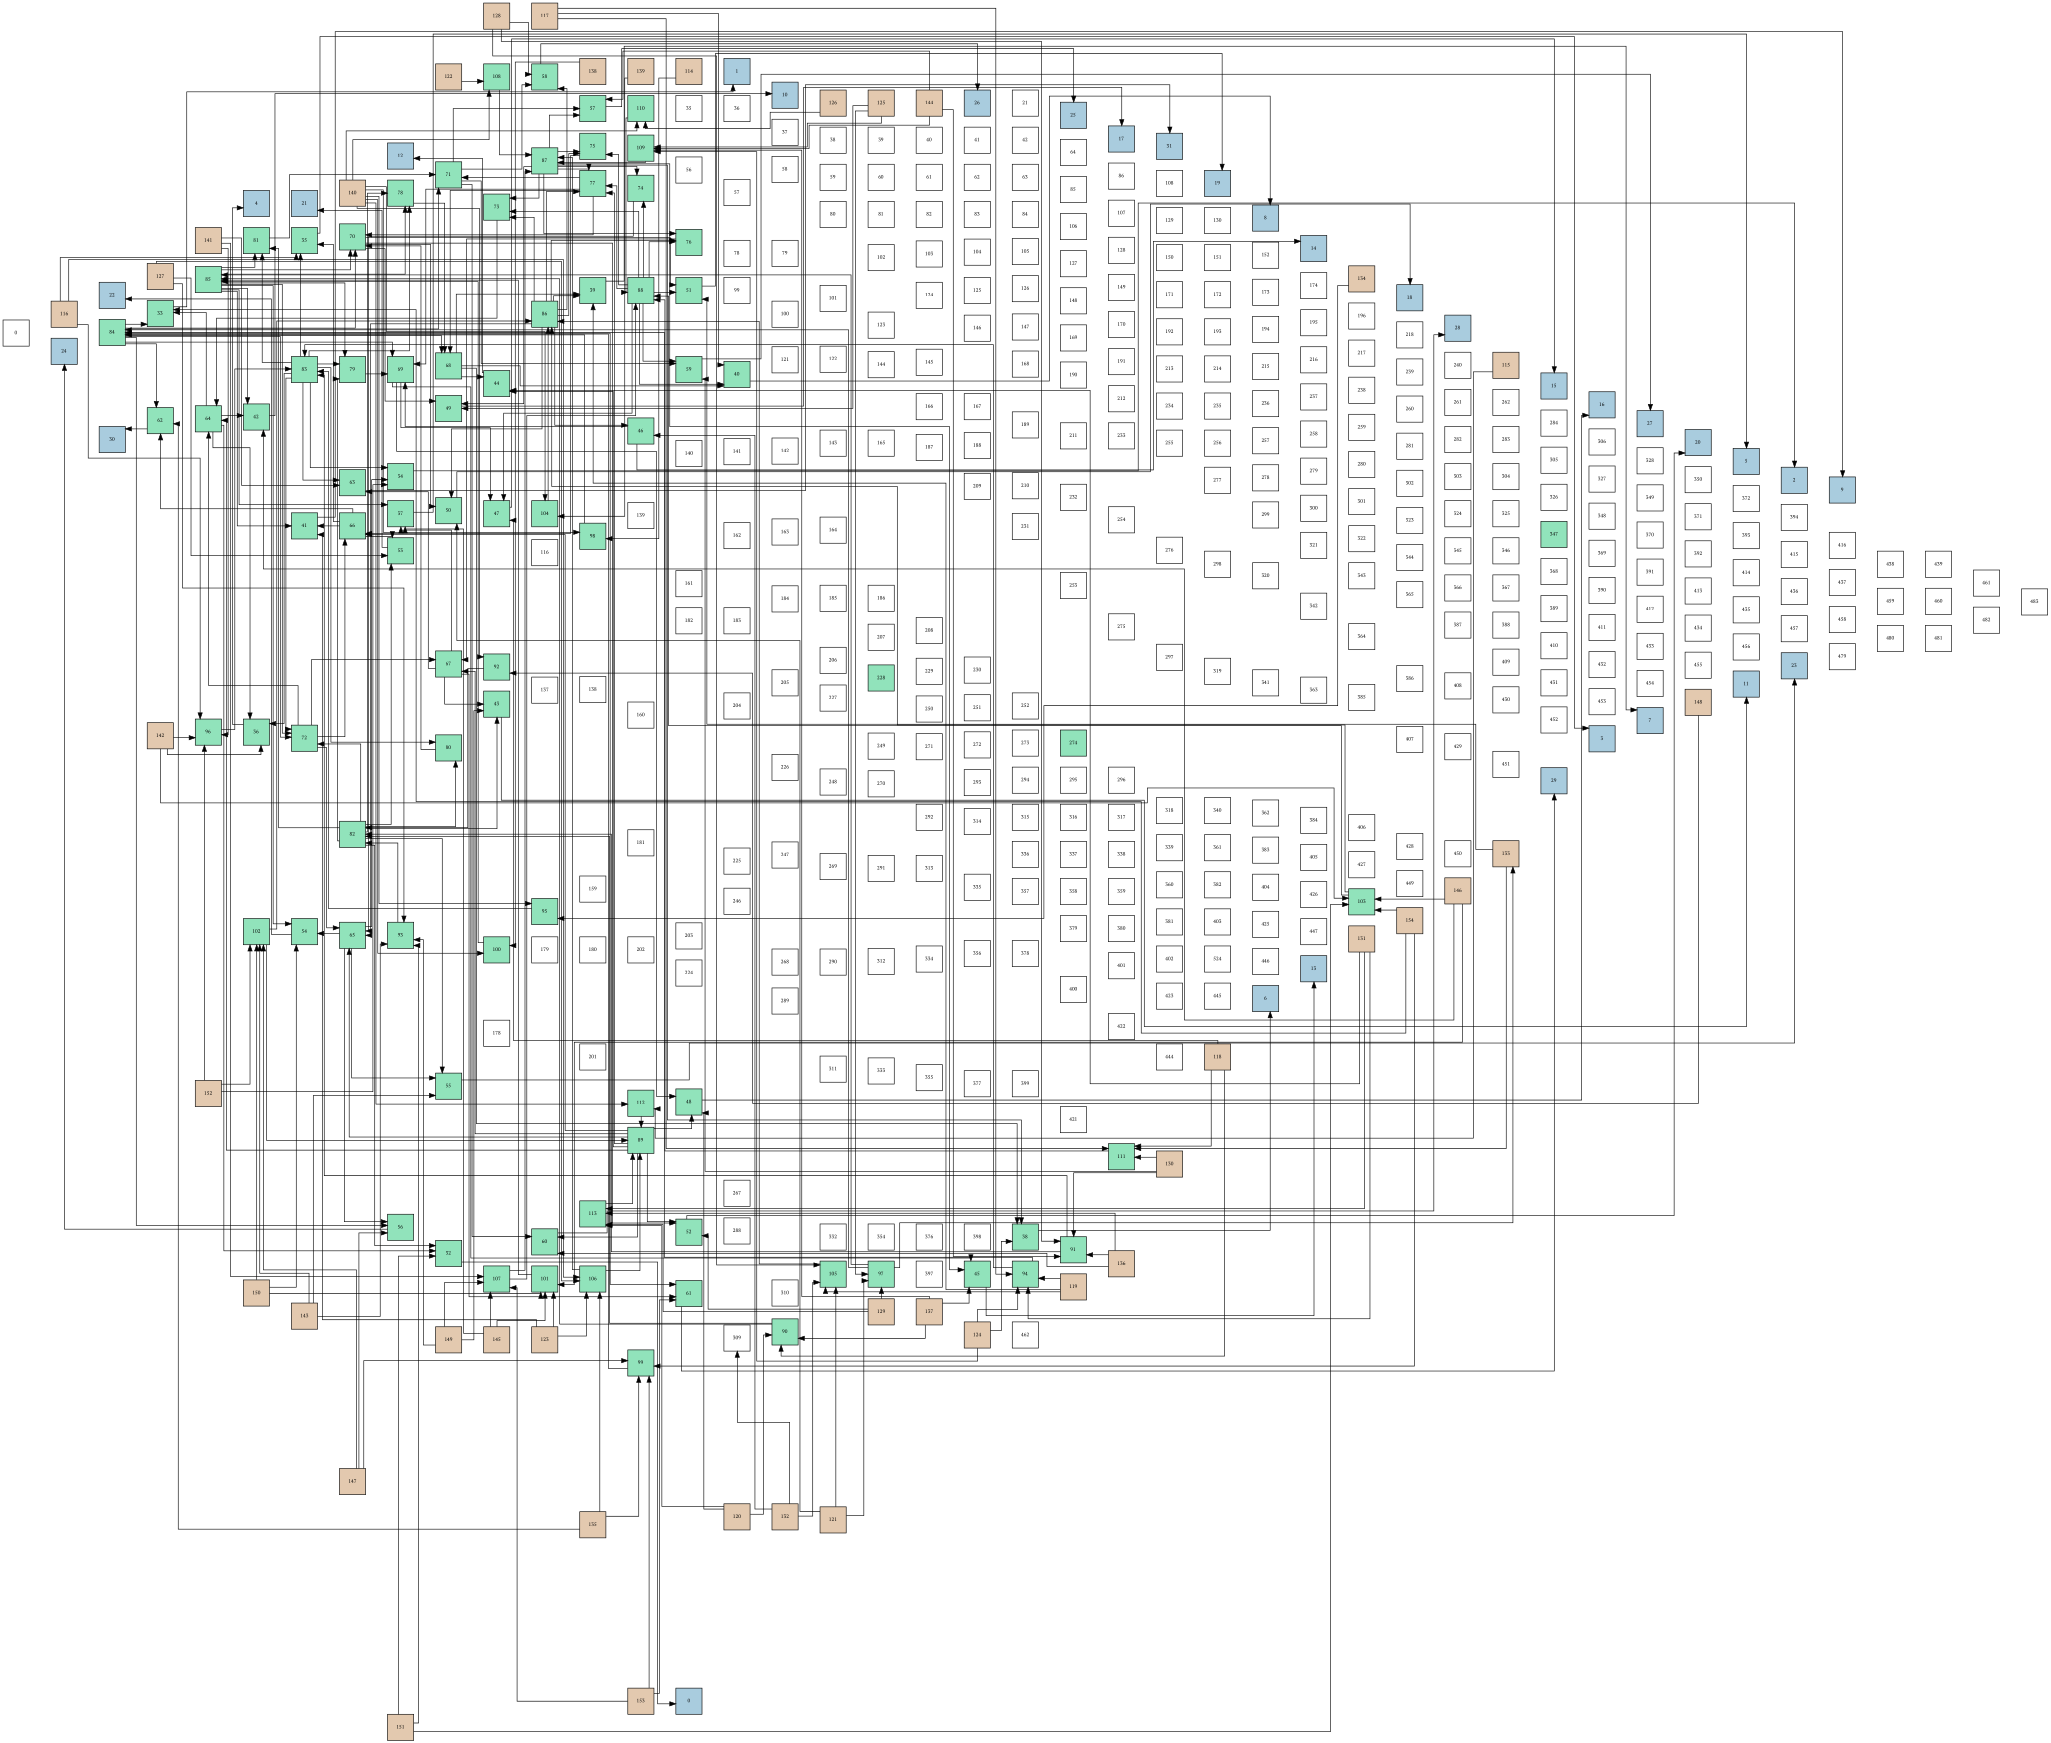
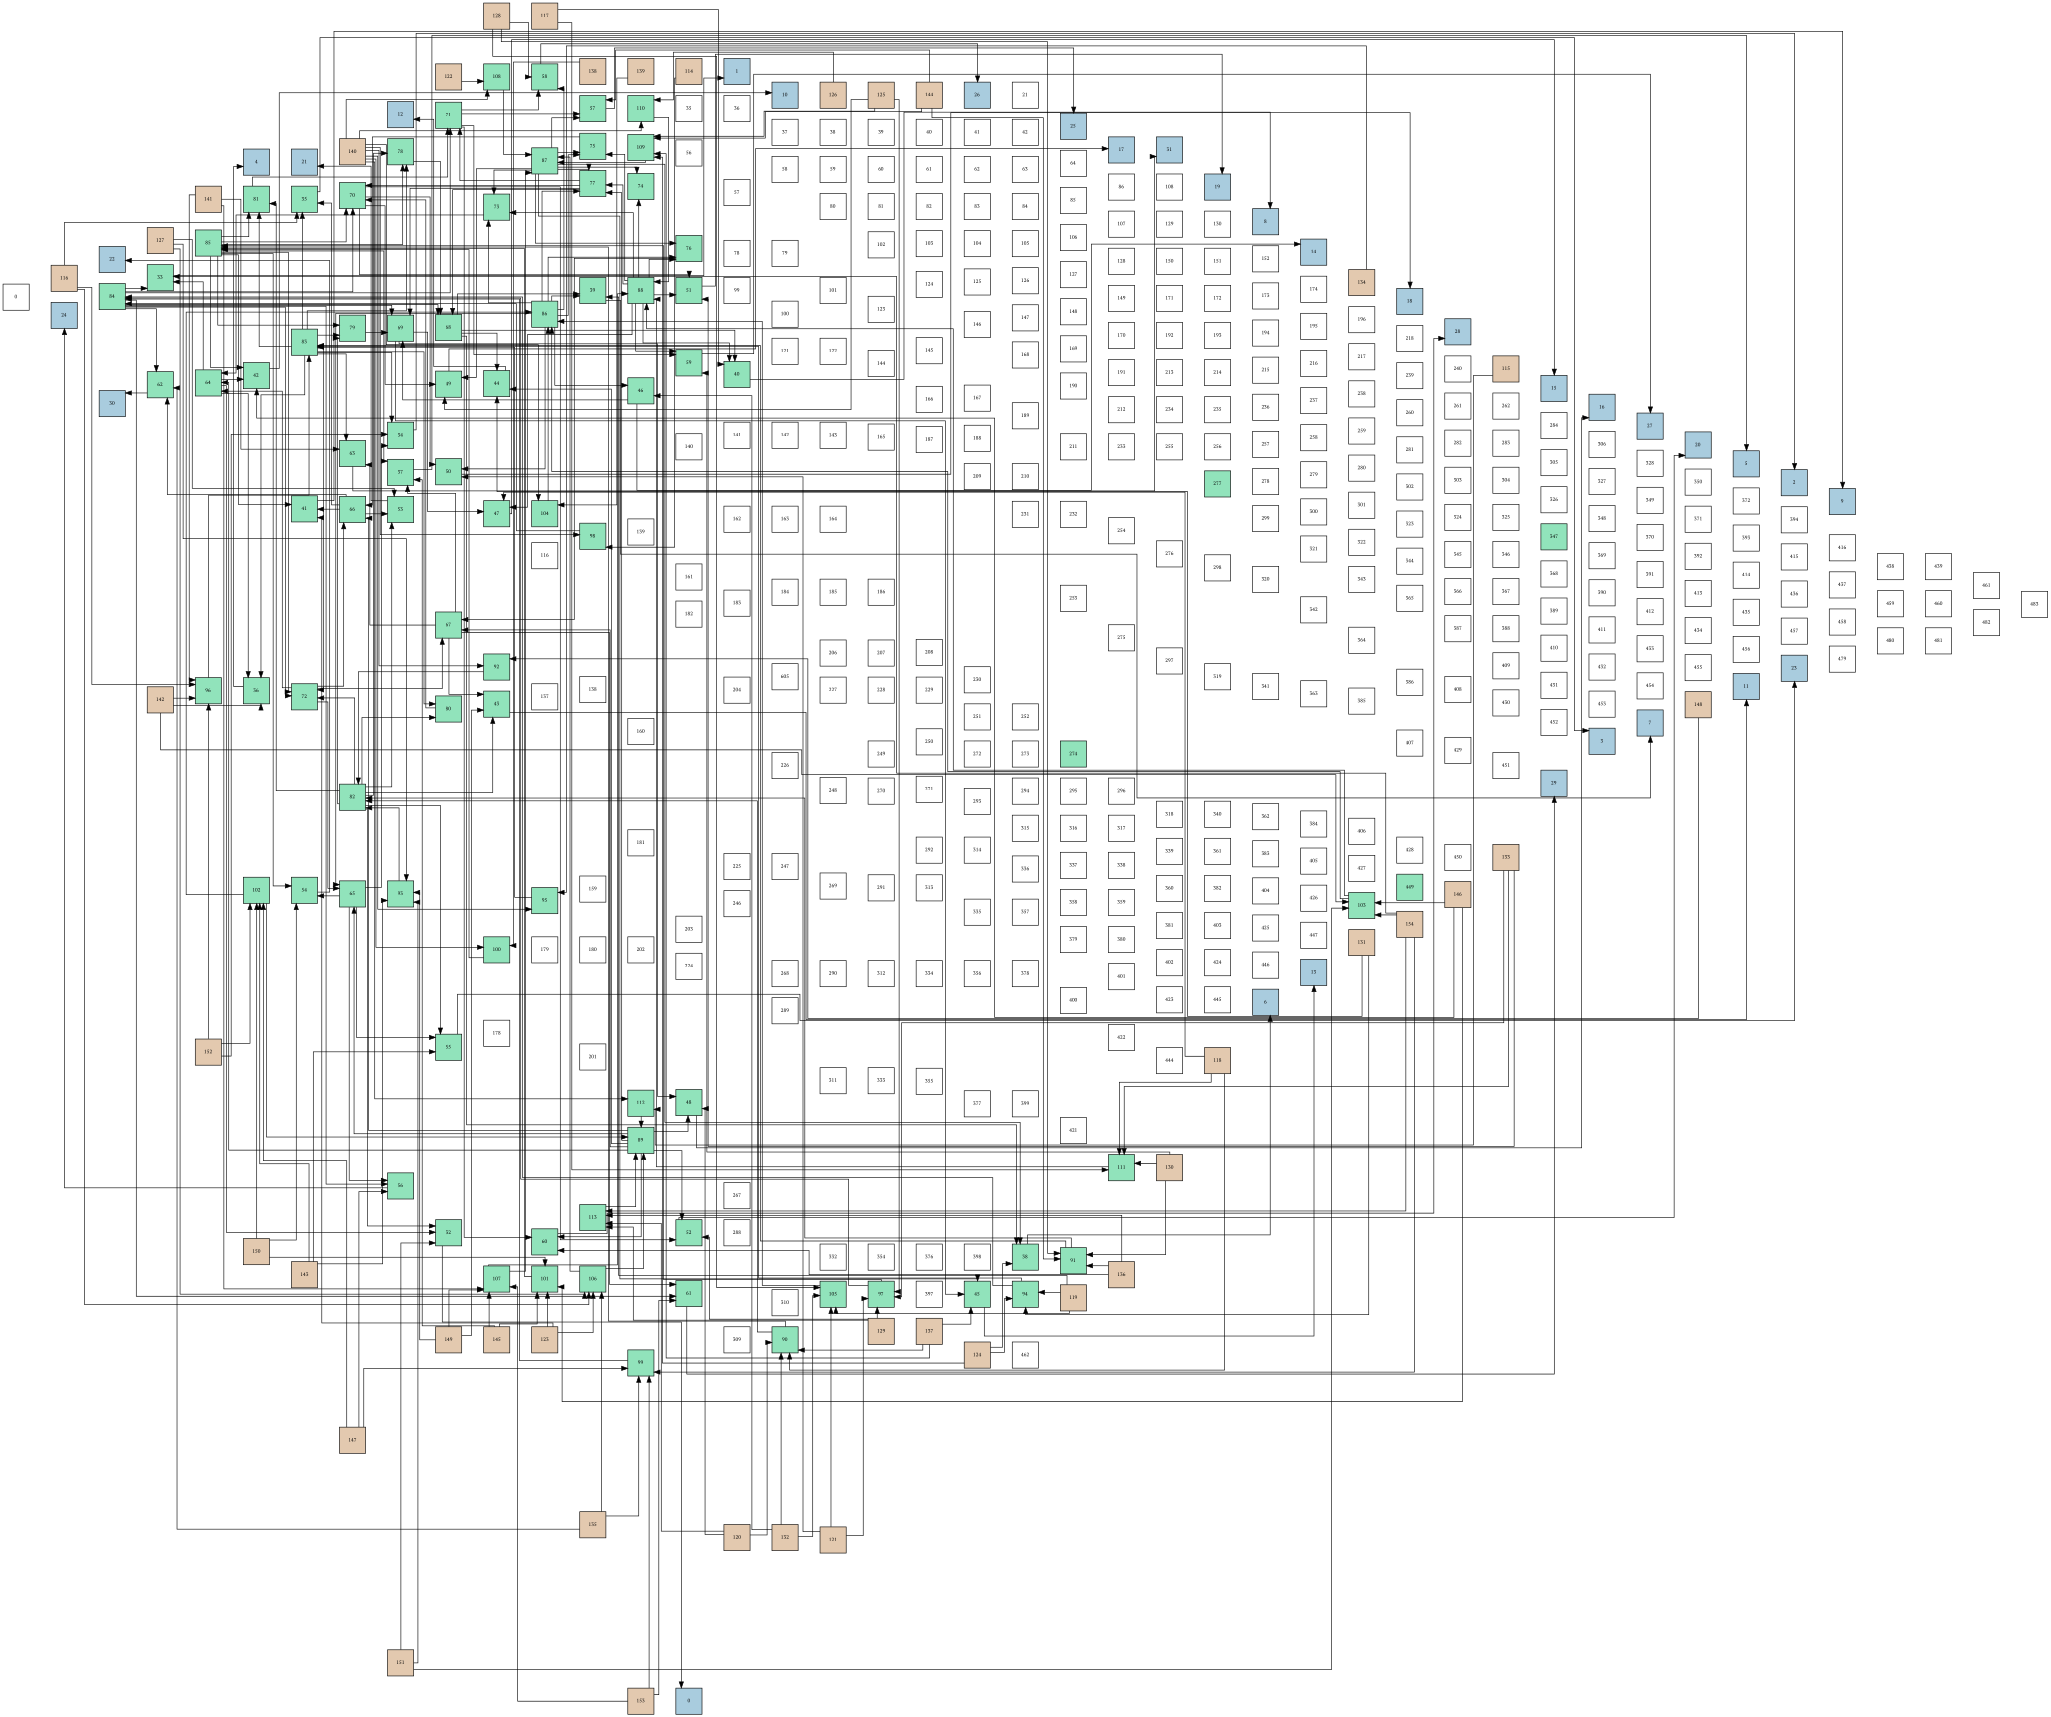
(996, 342) -> none
(369, 434) -> none
(1218, 480) -> (1218, 484)
(881, 678) -> (881, 690)
(785, 683) -> (785, 677)
(1410, 884) -> (1410, 887)
(1218, 959) -> (1218, 963)
(1364, 1204) -> (1406, 1204)
(1356, 1223) -> (1141, 1023)
(772, 1422) -> (781, 1442)
